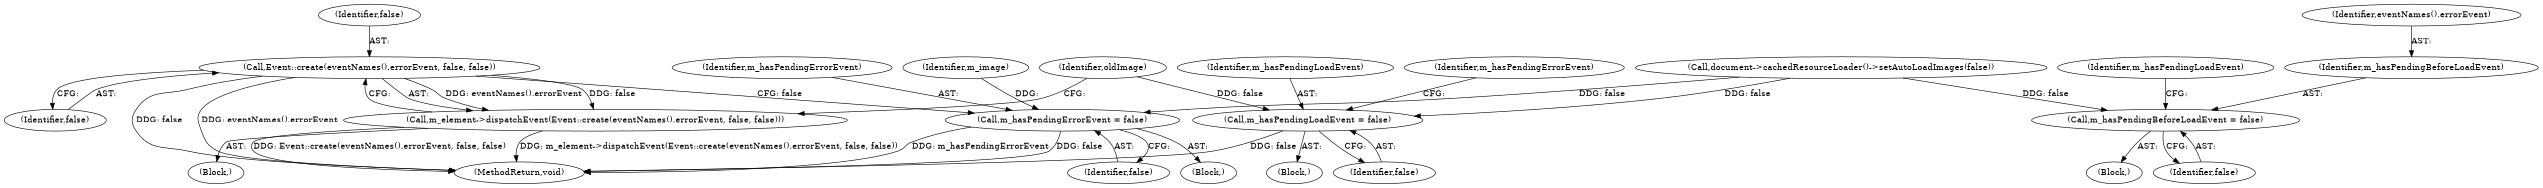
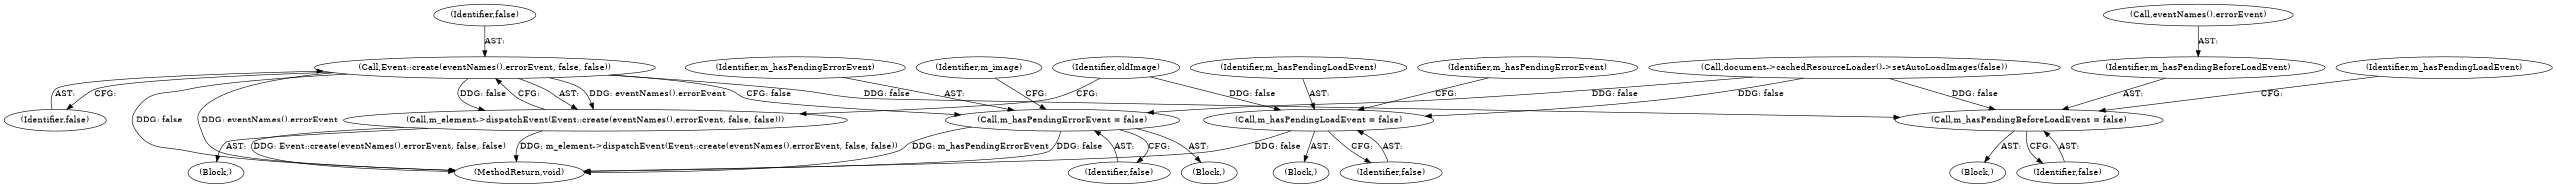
(2412, 15) -> (2198, 15)
(1028, 94) -> (1038, 94)
none -> (1186, 105)
